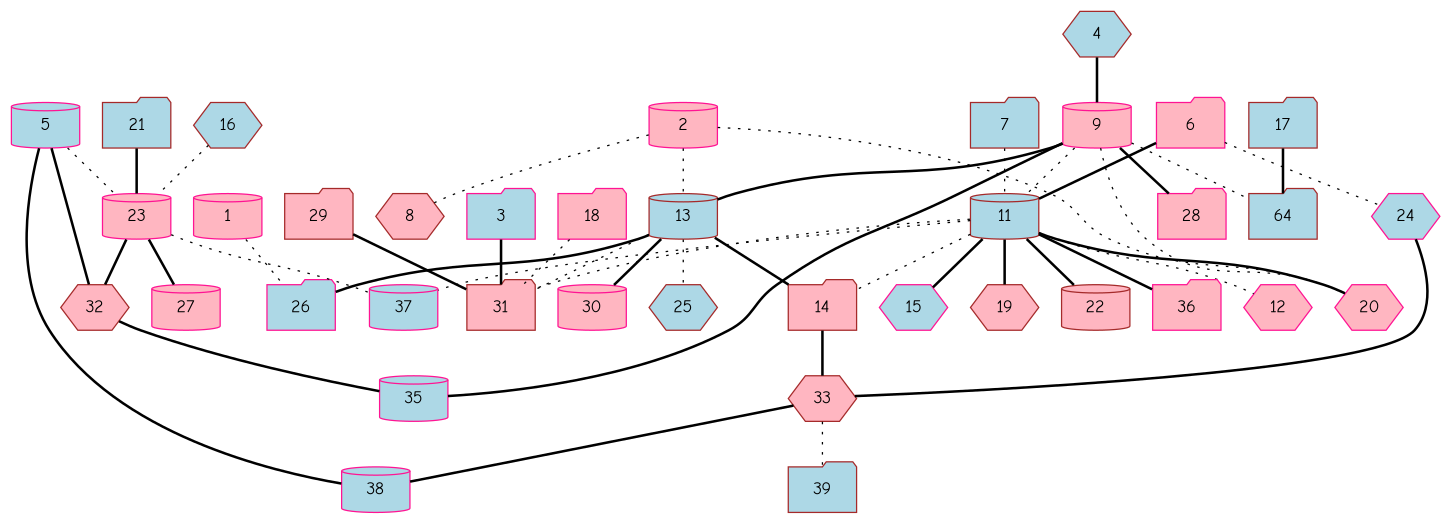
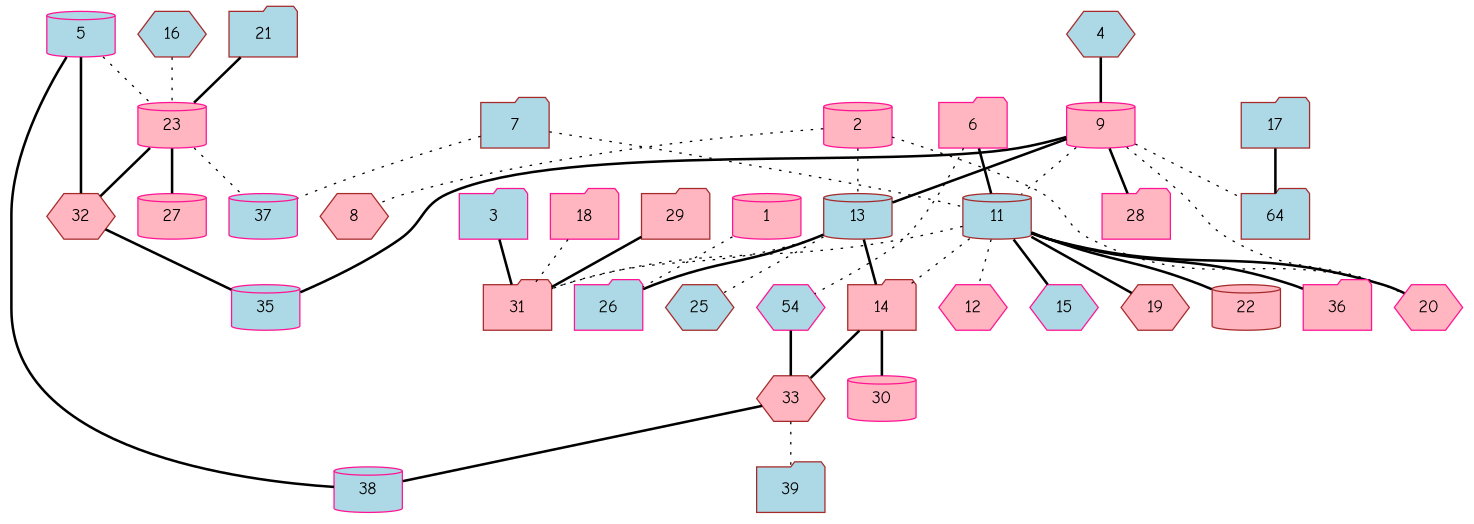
(1406, 216) -> (791, 307)
(623, 257) -> (388, 165)
(627, 272) -> (882, 353)
